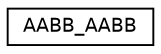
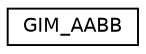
(80, 27) -> (73, 27)
